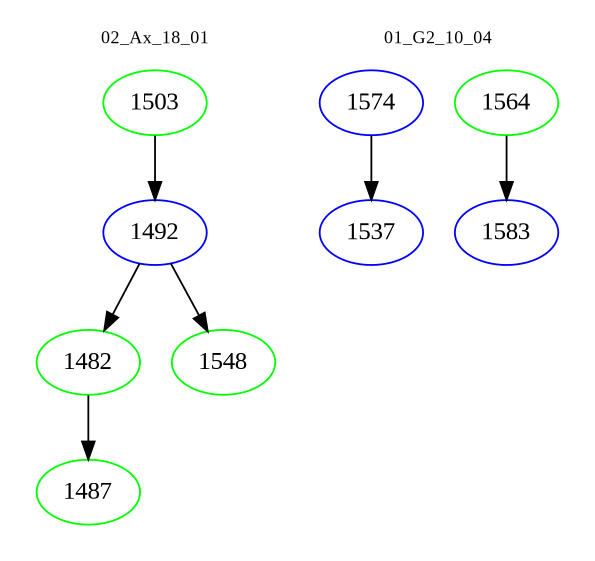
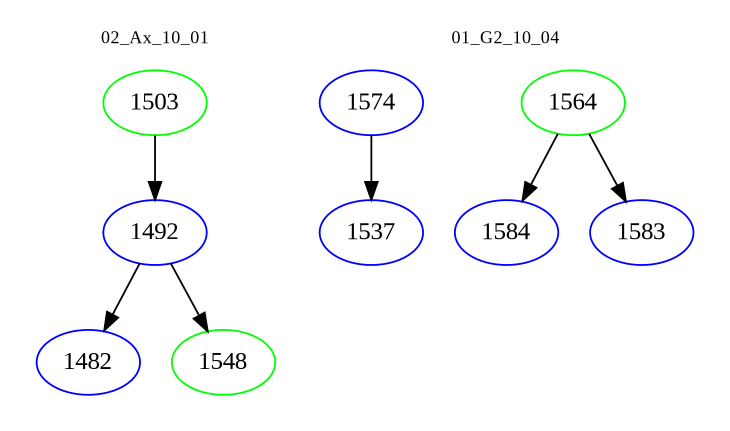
(156, 39) -> (156, 39)
none -> (507, 233)
(88, 362) -> (88, 362)
(88, 492) -> none
